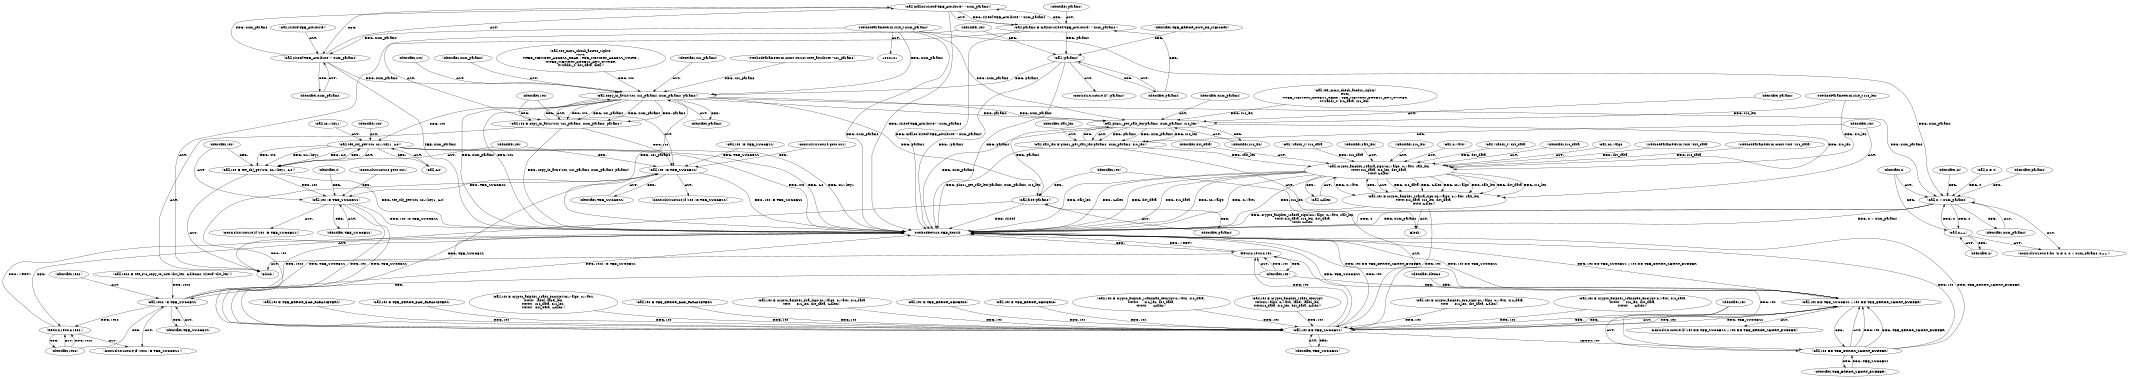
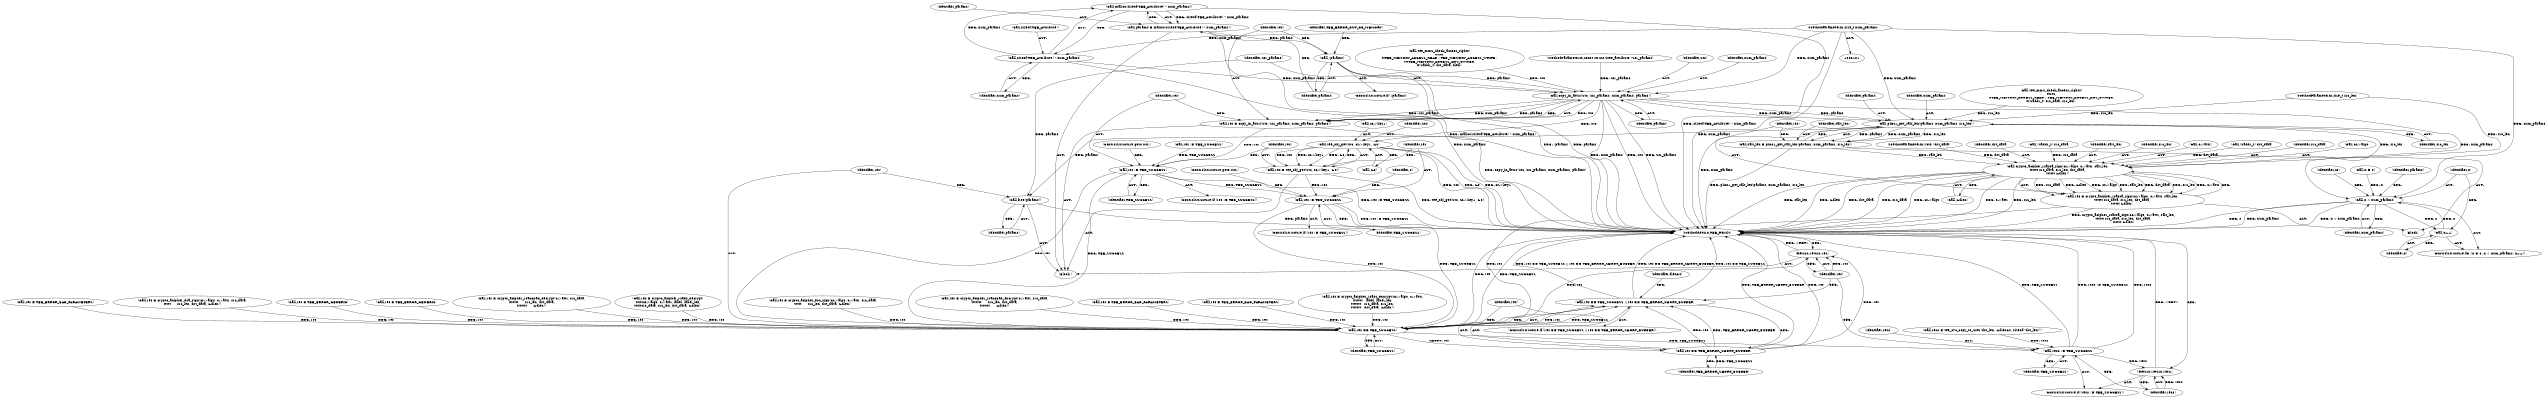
(874, 130) -> (1085, 76)
(440, 145) -> (1470, 145)
(1775, 145) -> none
(1005, 219) -> (1296, 219)
none -> (1717, 343)
